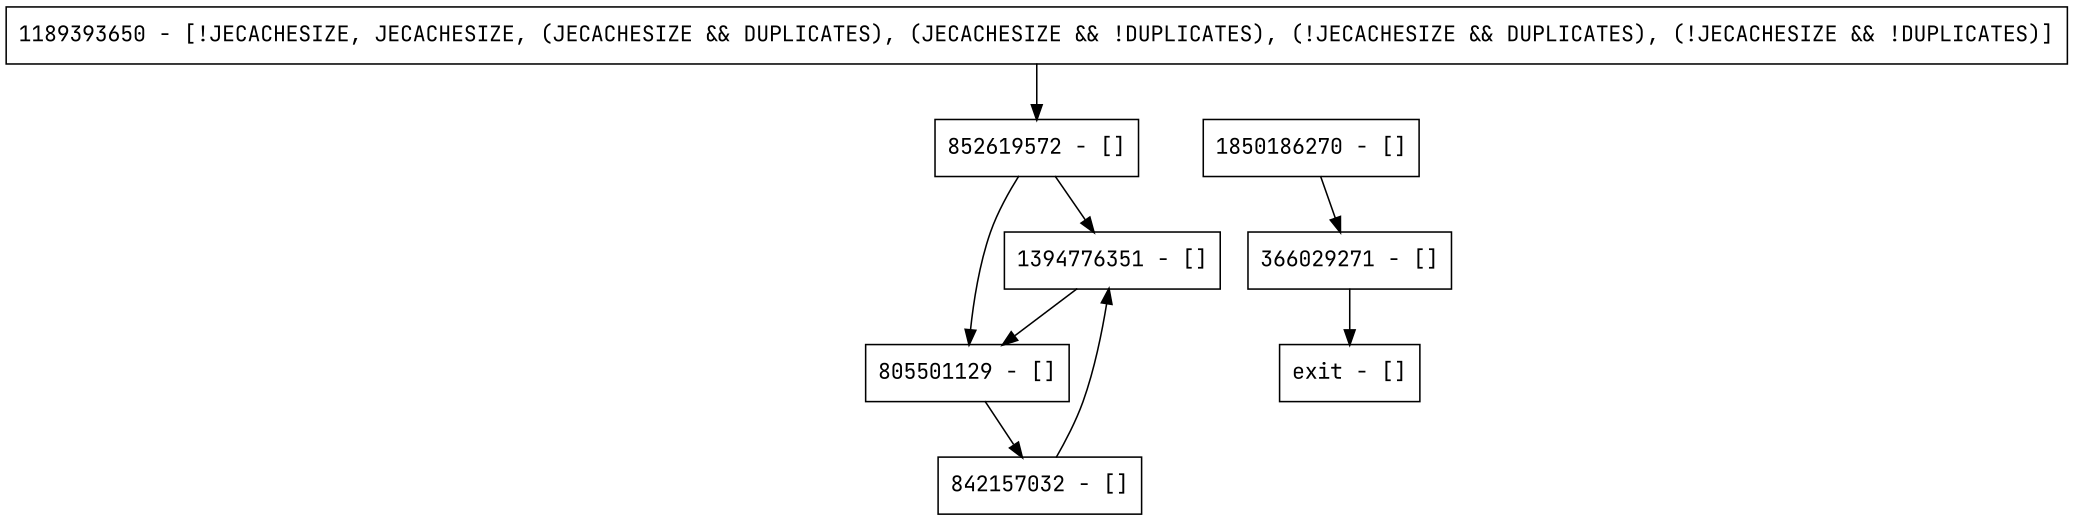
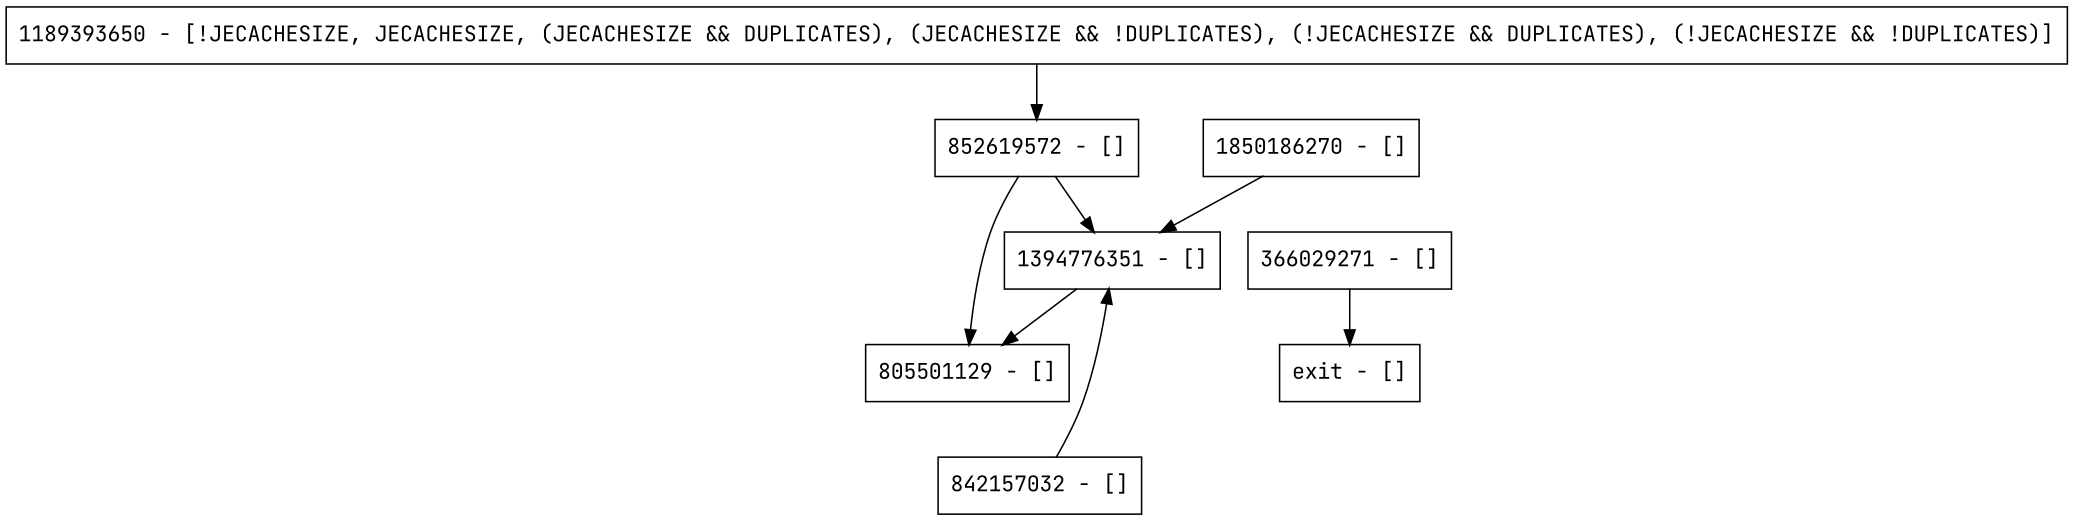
(1328, 197) -> (1219, 200)
(999, 423) -> none
